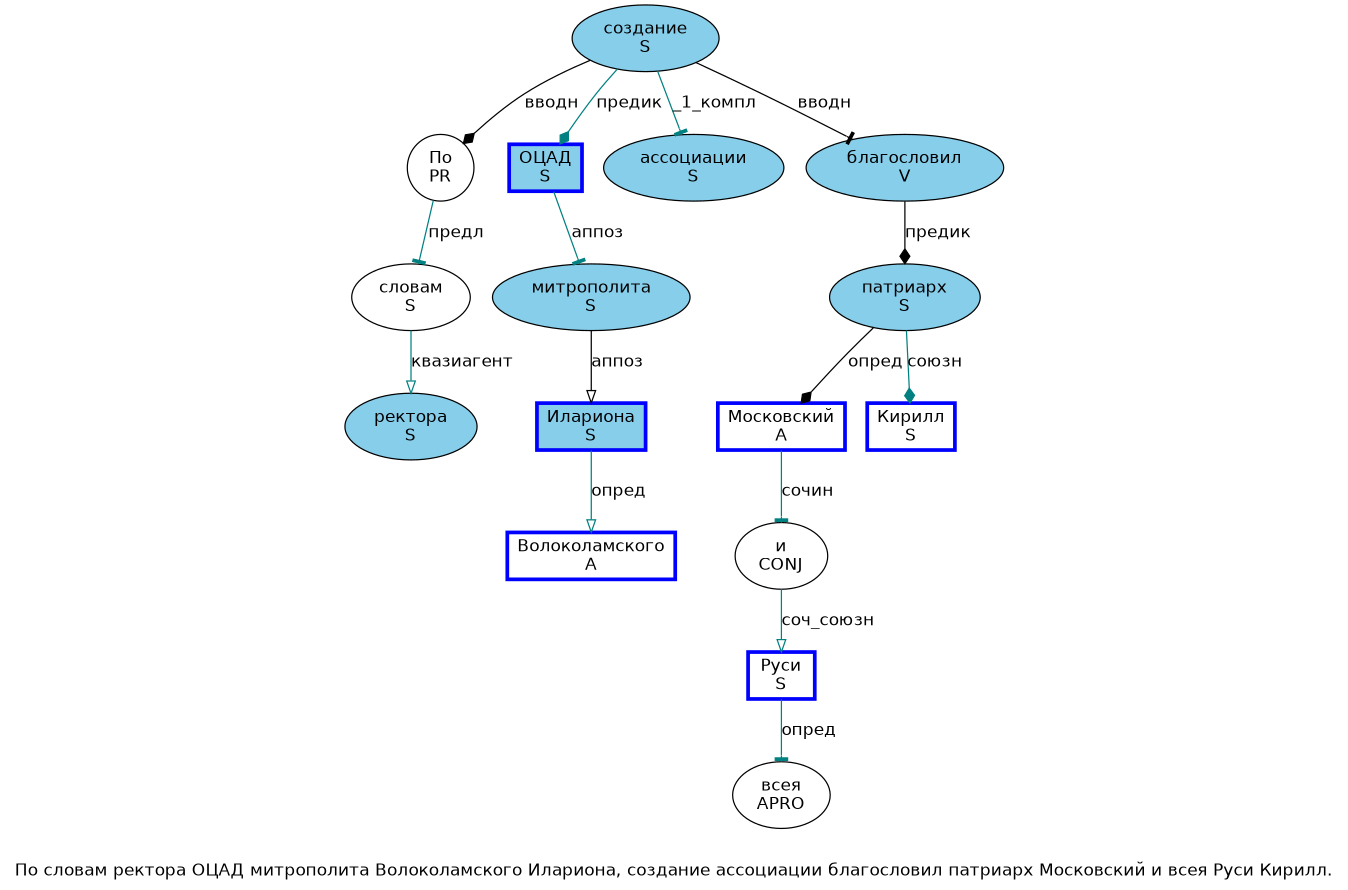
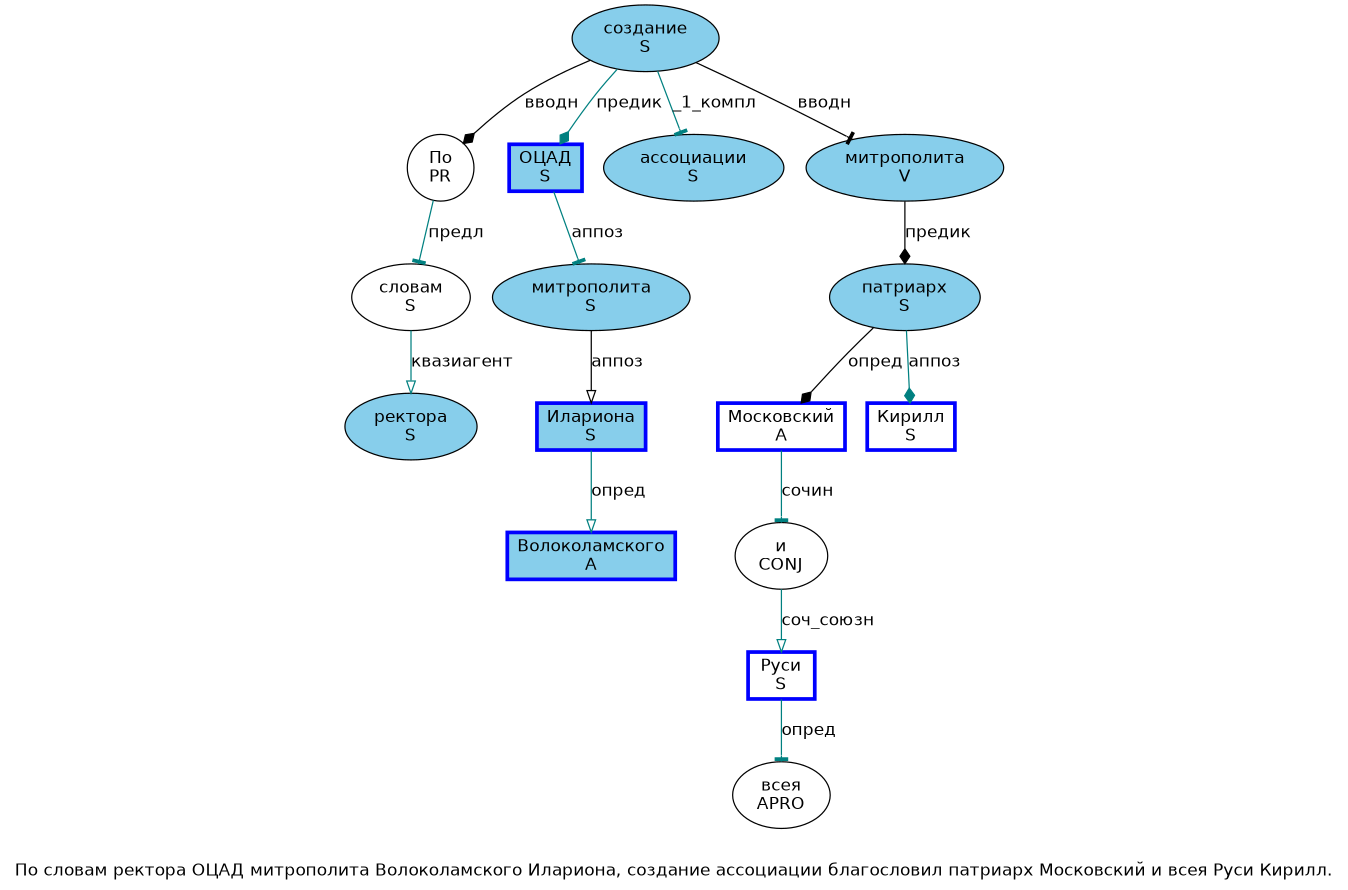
(905, 168) -> (905, 168)
(935, 362) -> (935, 362)
(591, 556) -> (591, 556)
